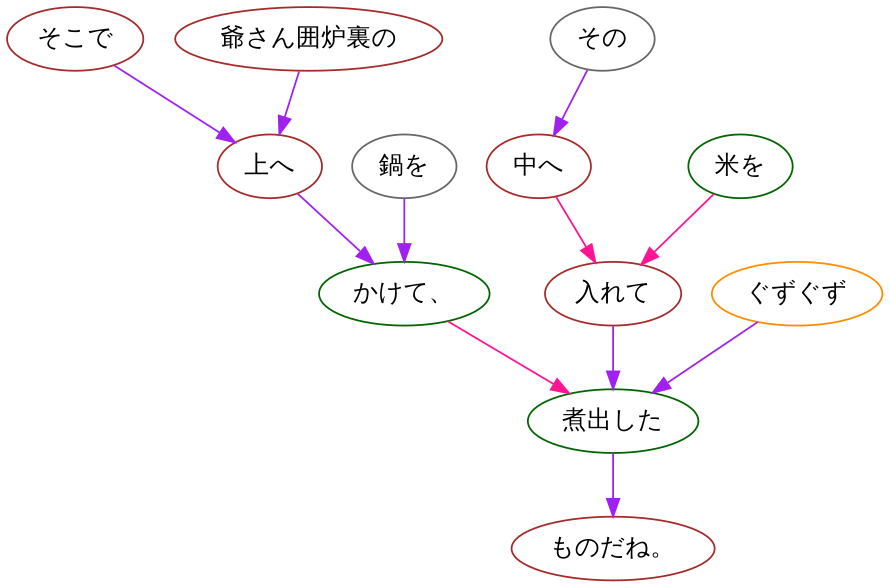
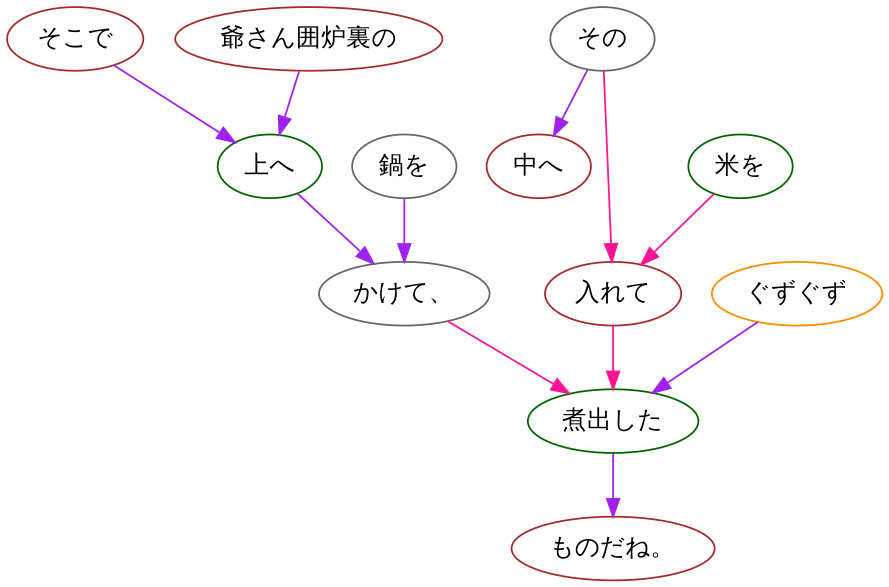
(270, 166) -> (270, 166)
(571, 222) -> (607, 157)
(404, 294) -> (404, 294)
(613, 349) -> (613, 349)
